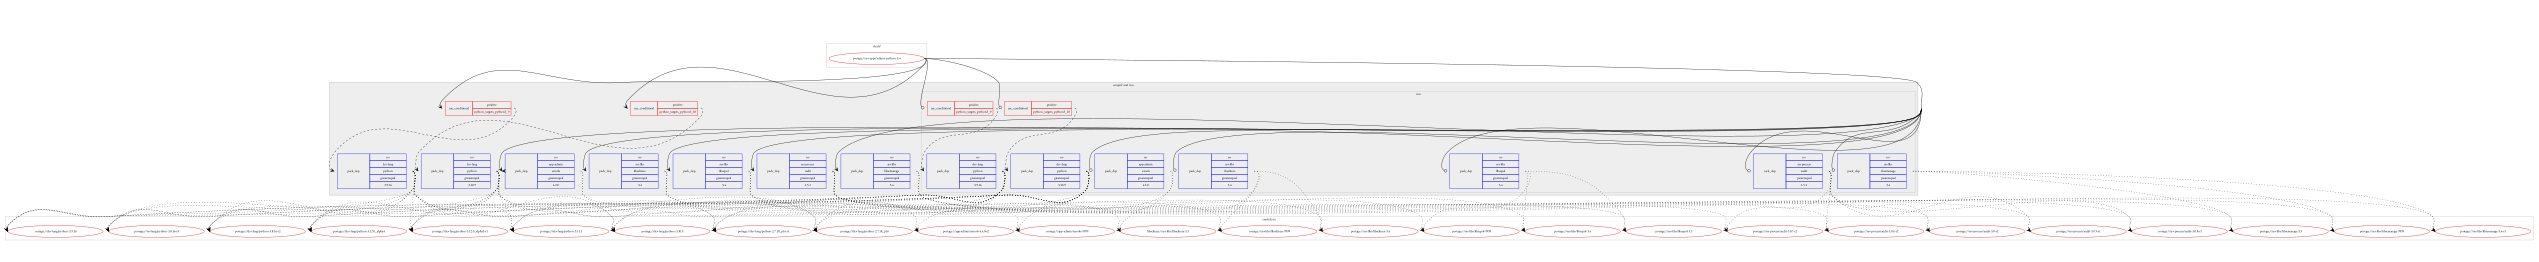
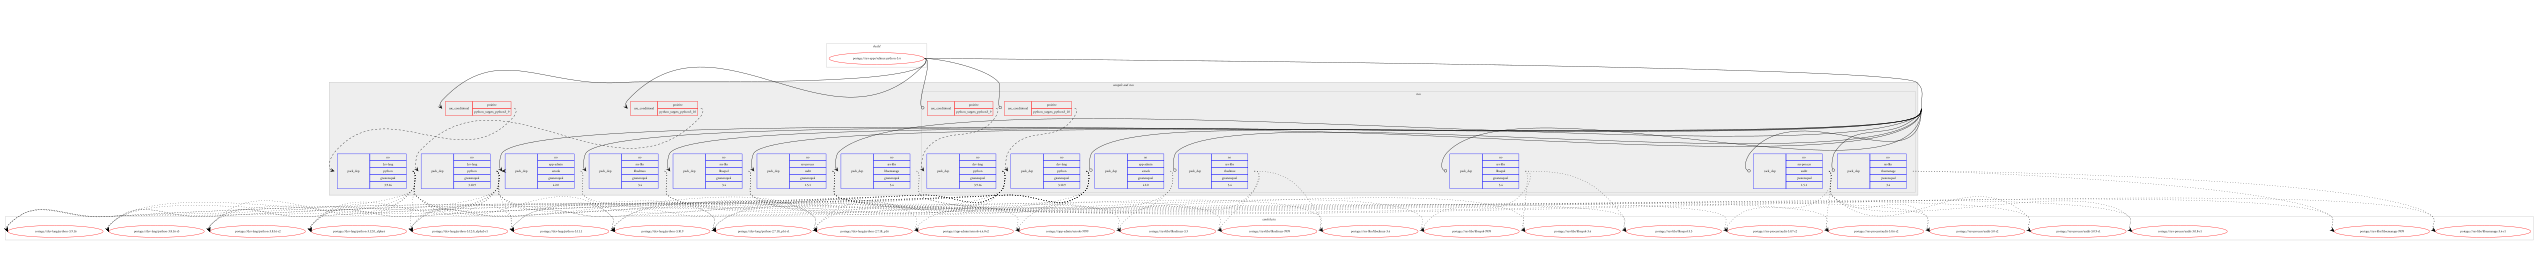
(157, 231) -> (157, 231)
(1168, 231) -> (1168, 231)
(2281, 231) -> none
